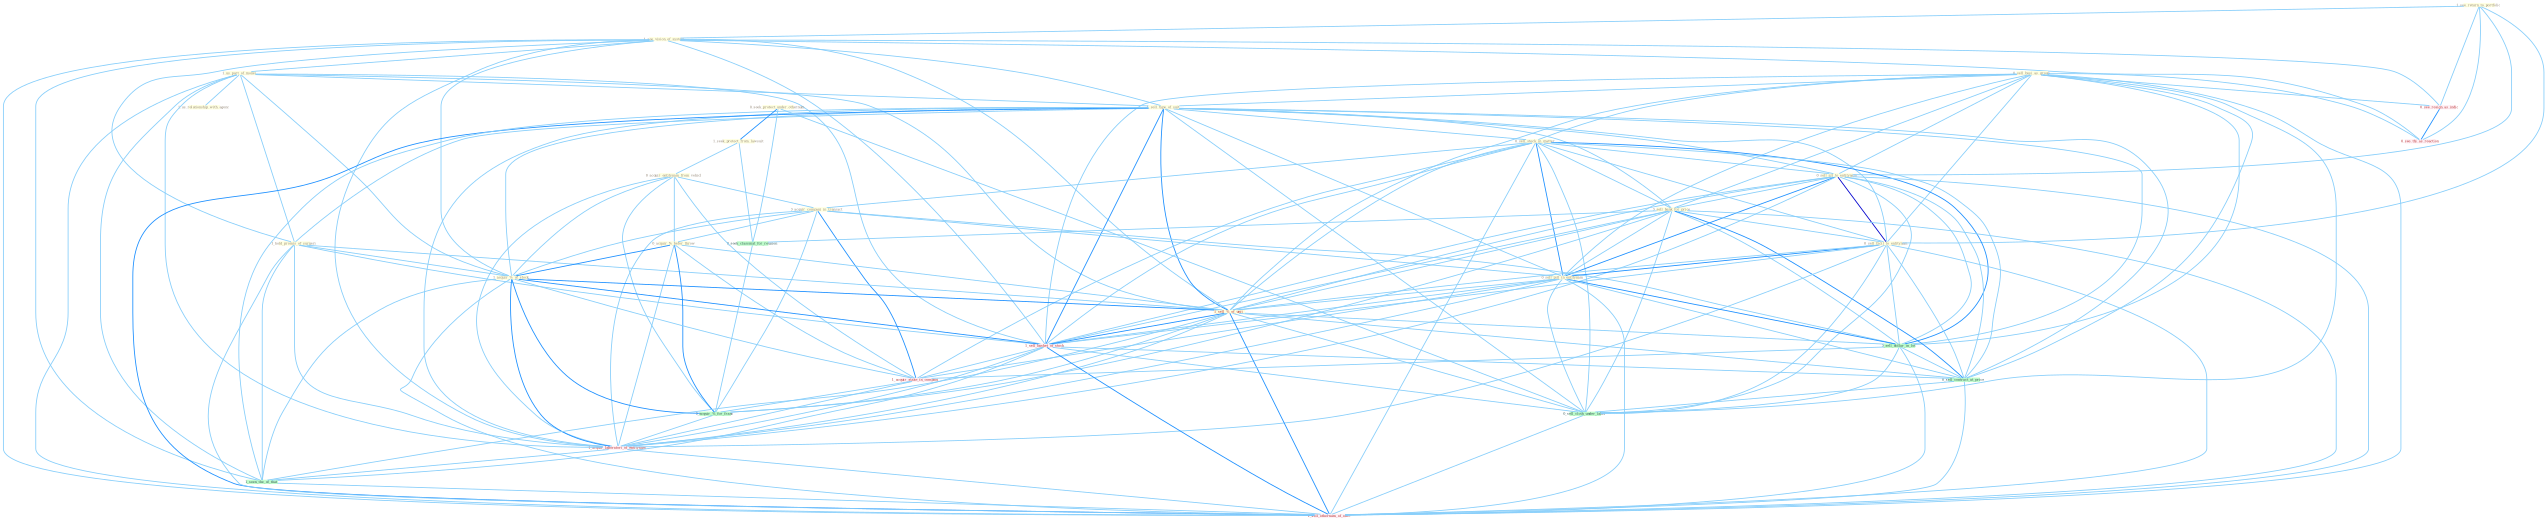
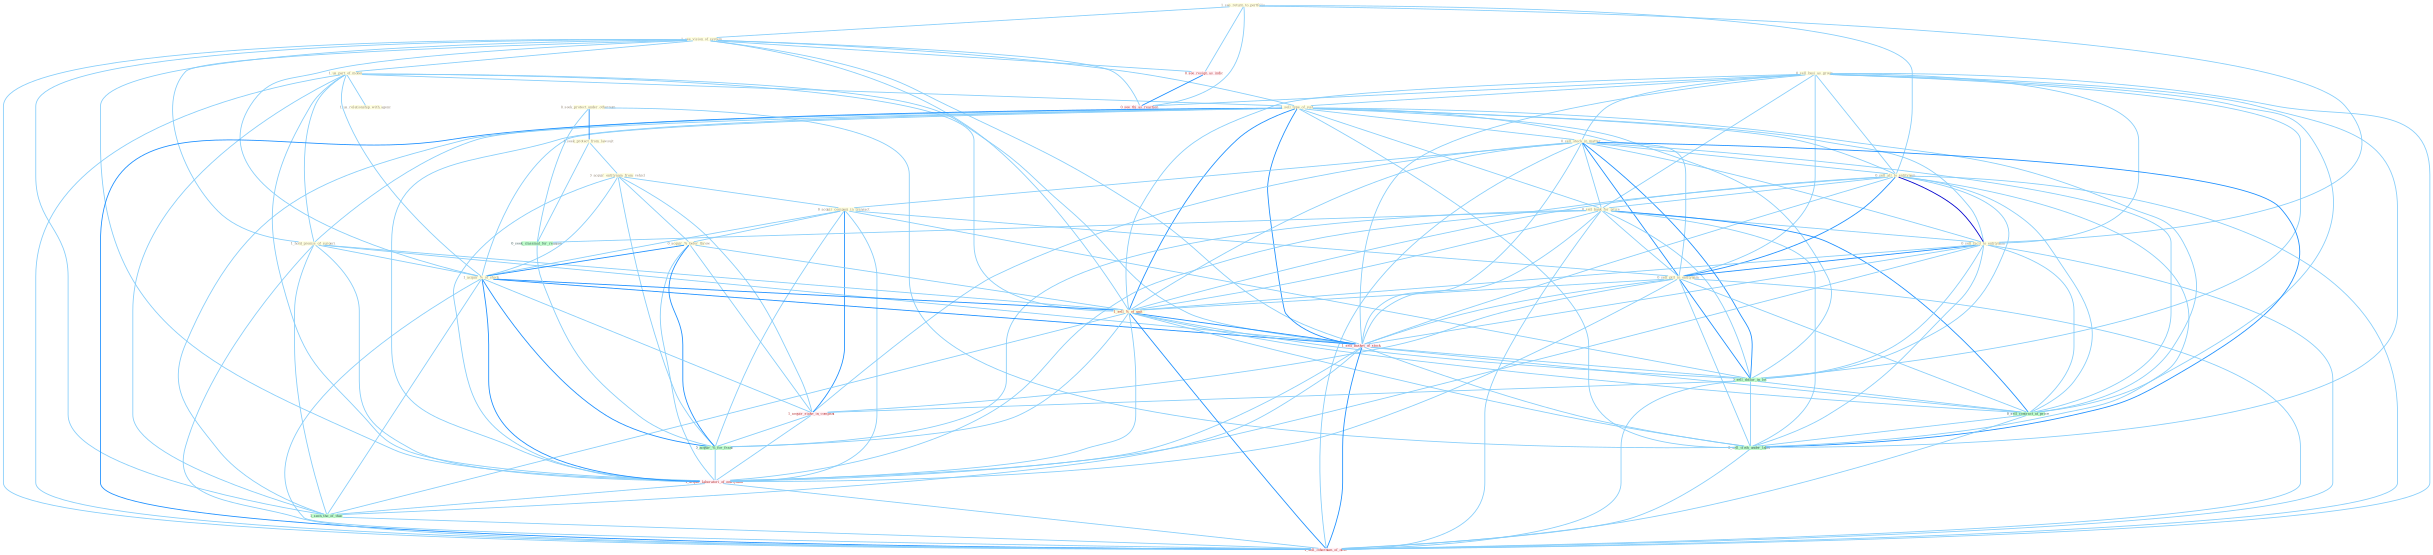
(2236, 90) -> none
(1581, 245) -> (2262, 200)
(981, 363) -> (1556, 363)
